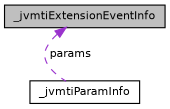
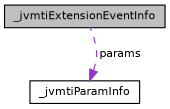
(46, 60) -> (96, 48)
